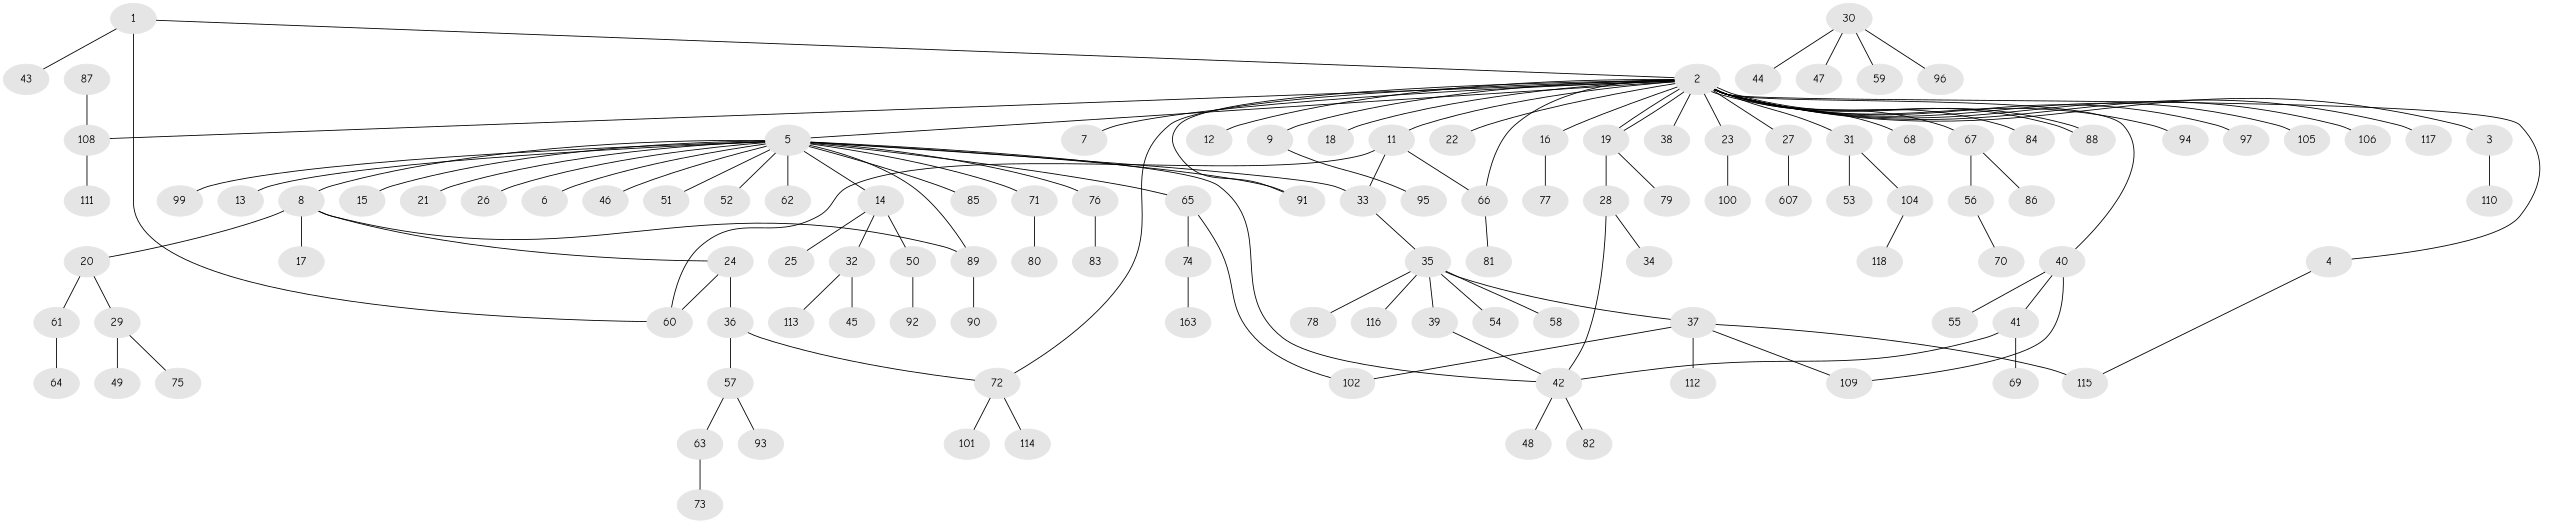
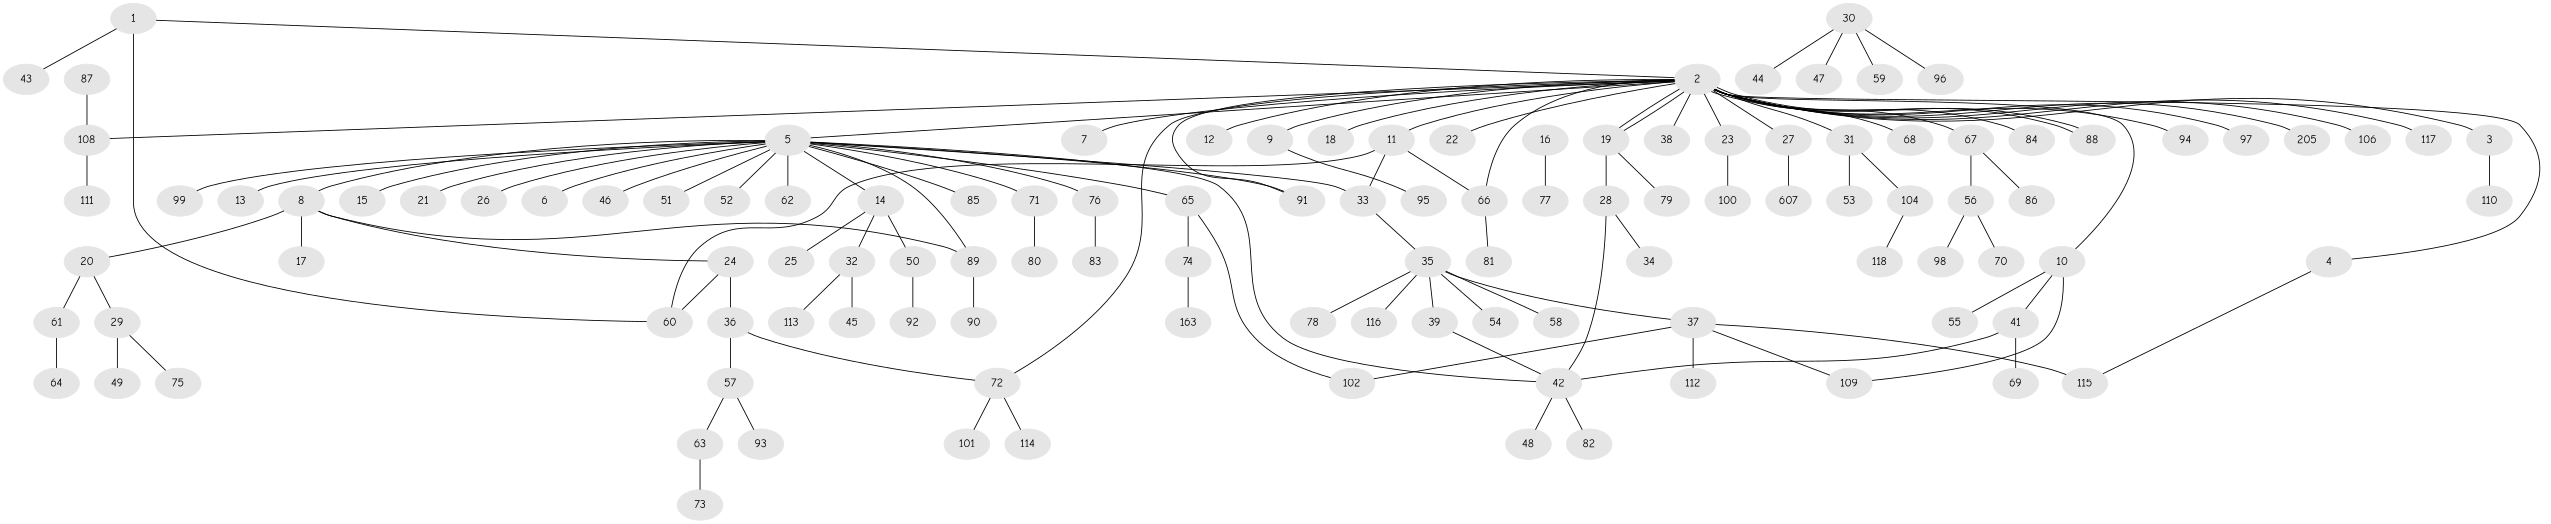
(1620, 108) -> none
(2307, 140) -> (2307, 140)
none -> (1941, 262)
(2062, 262) -> (2062, 262)
